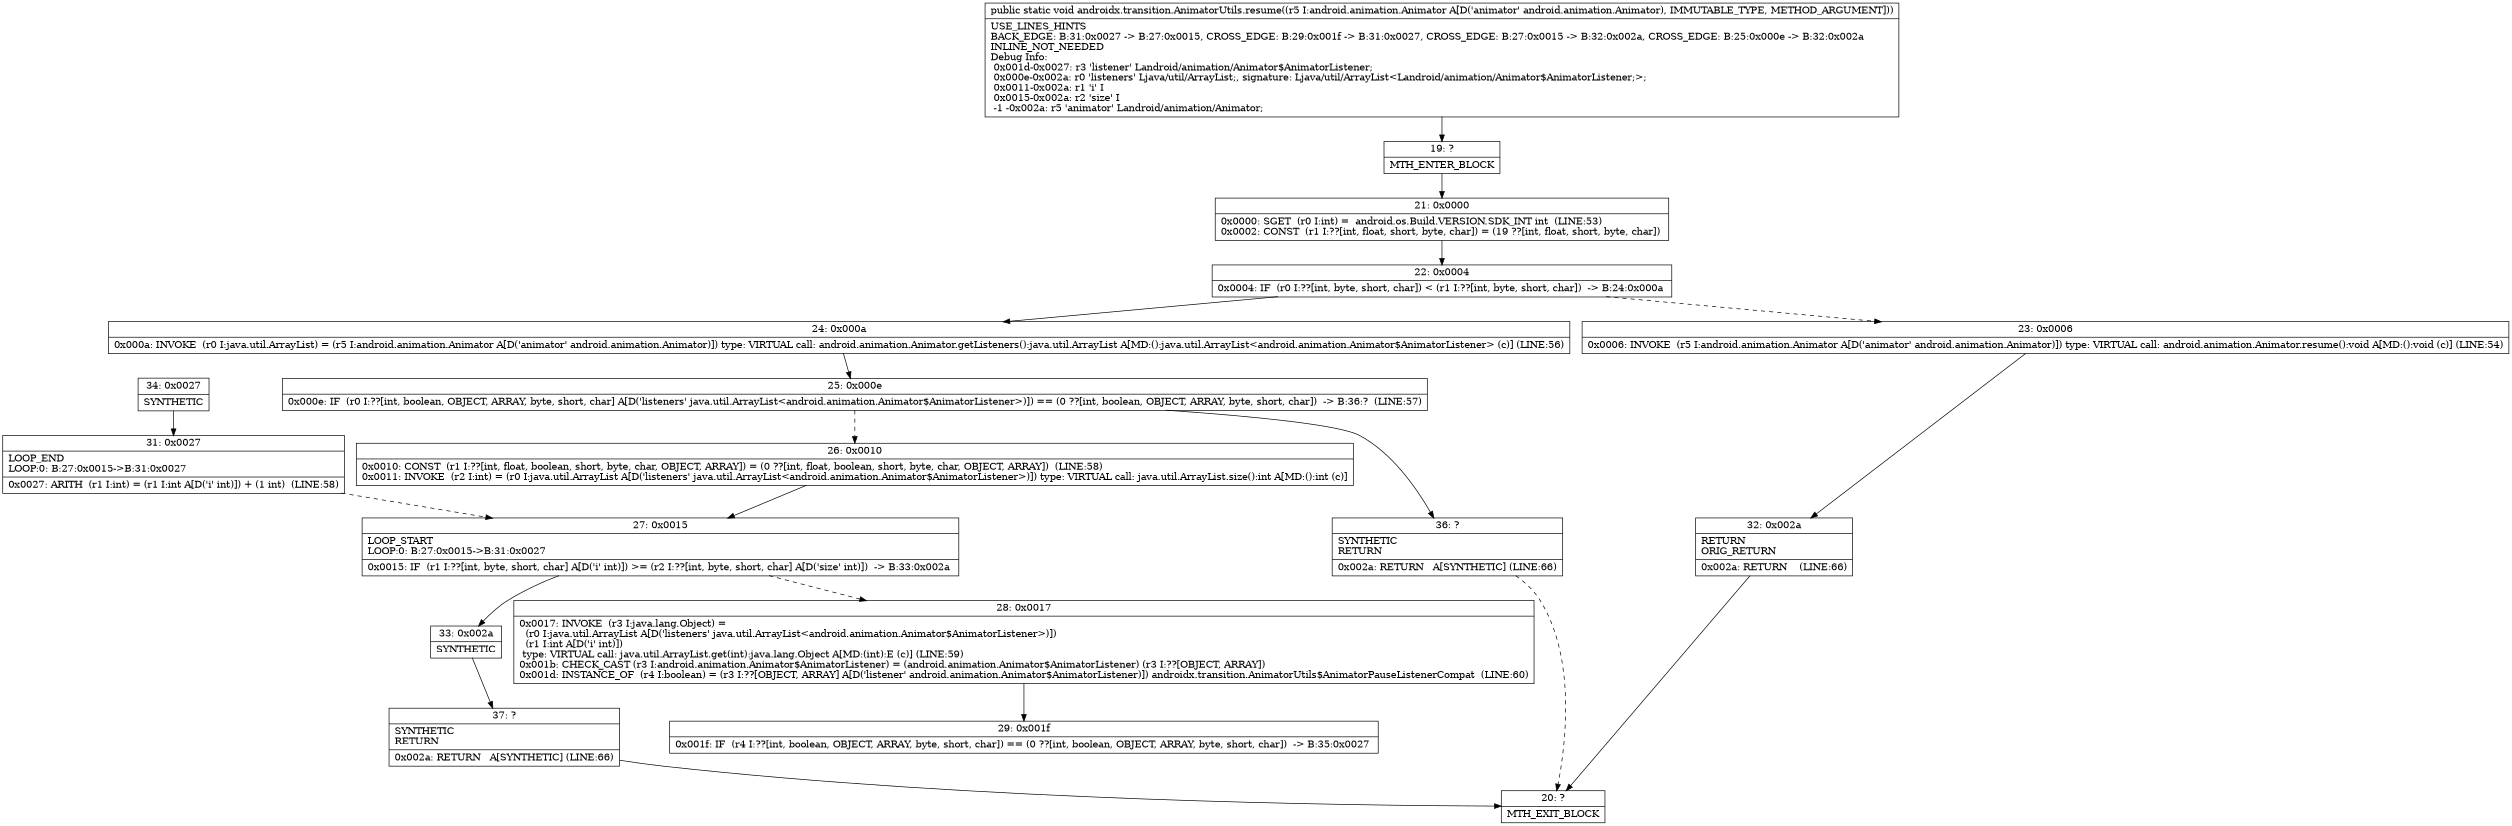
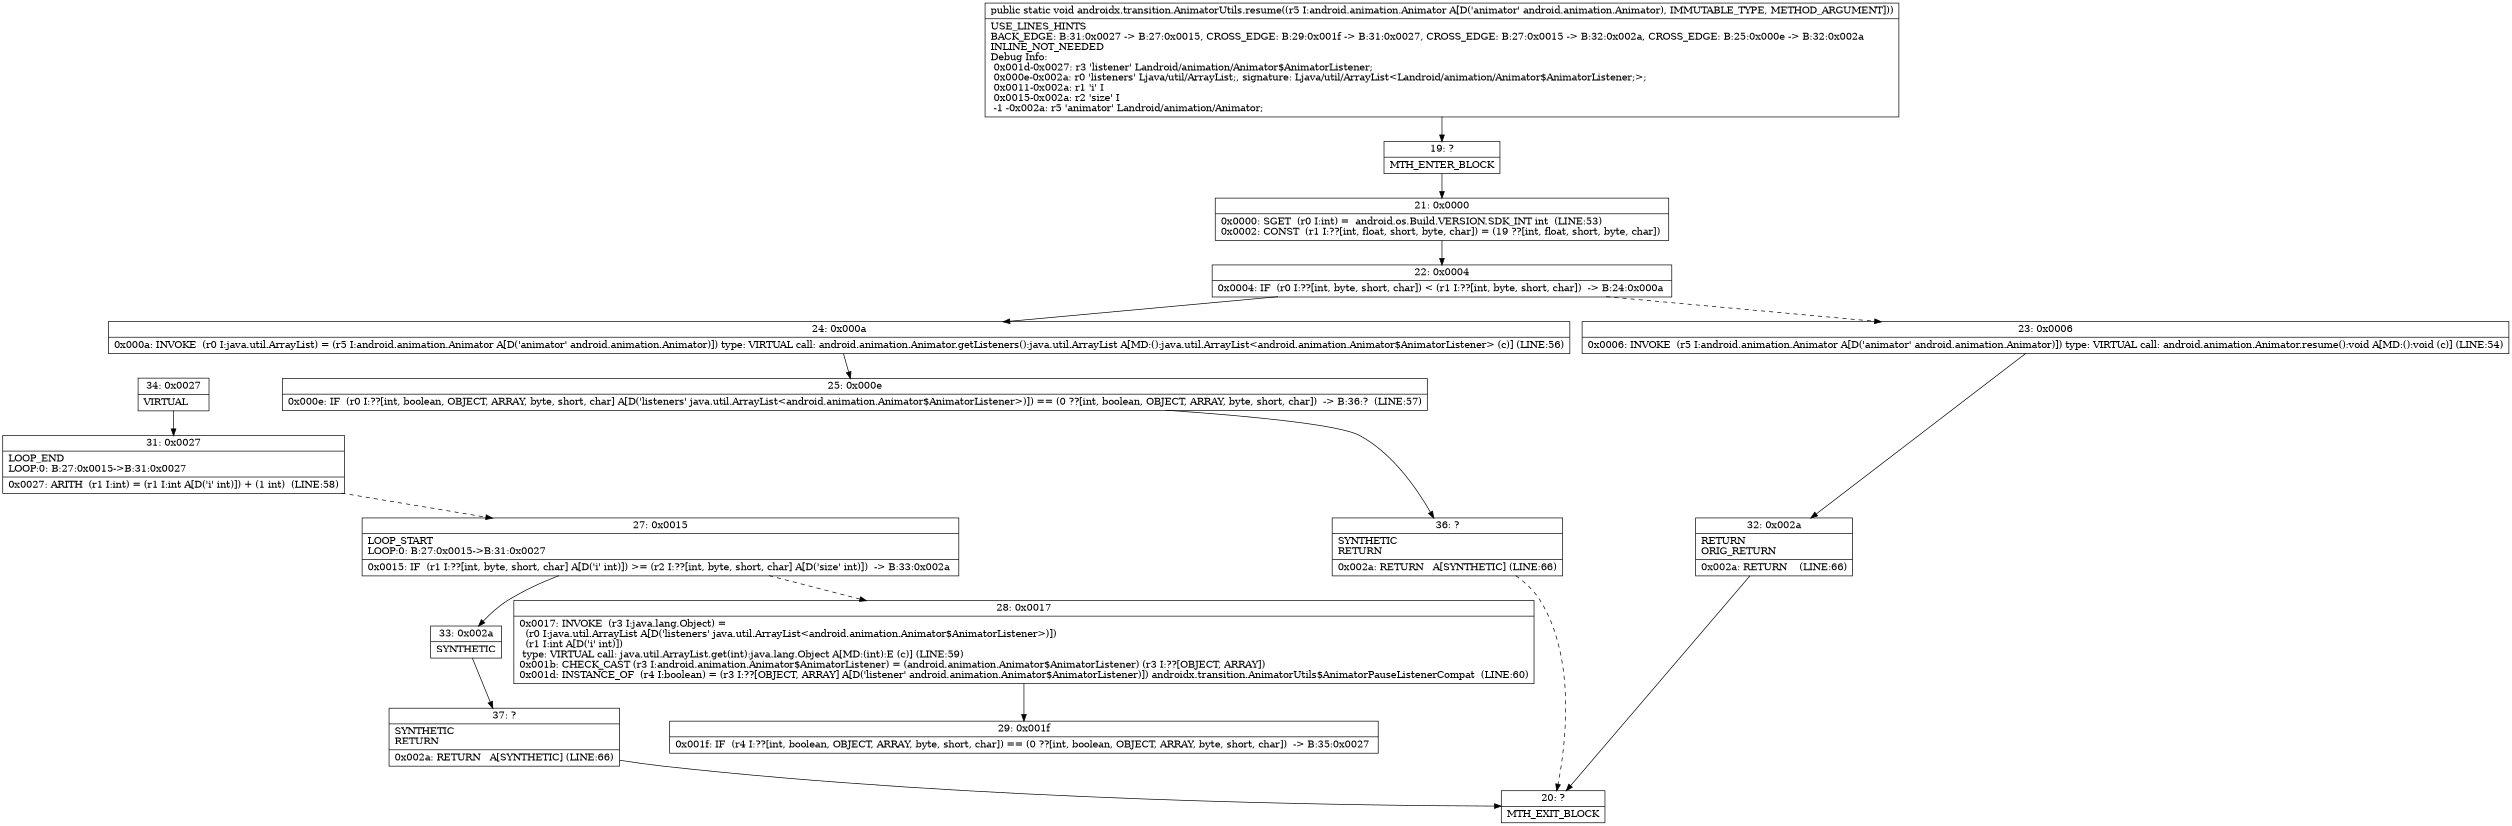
(174, 402) -> (166, 402)
(855, 464) -> none
